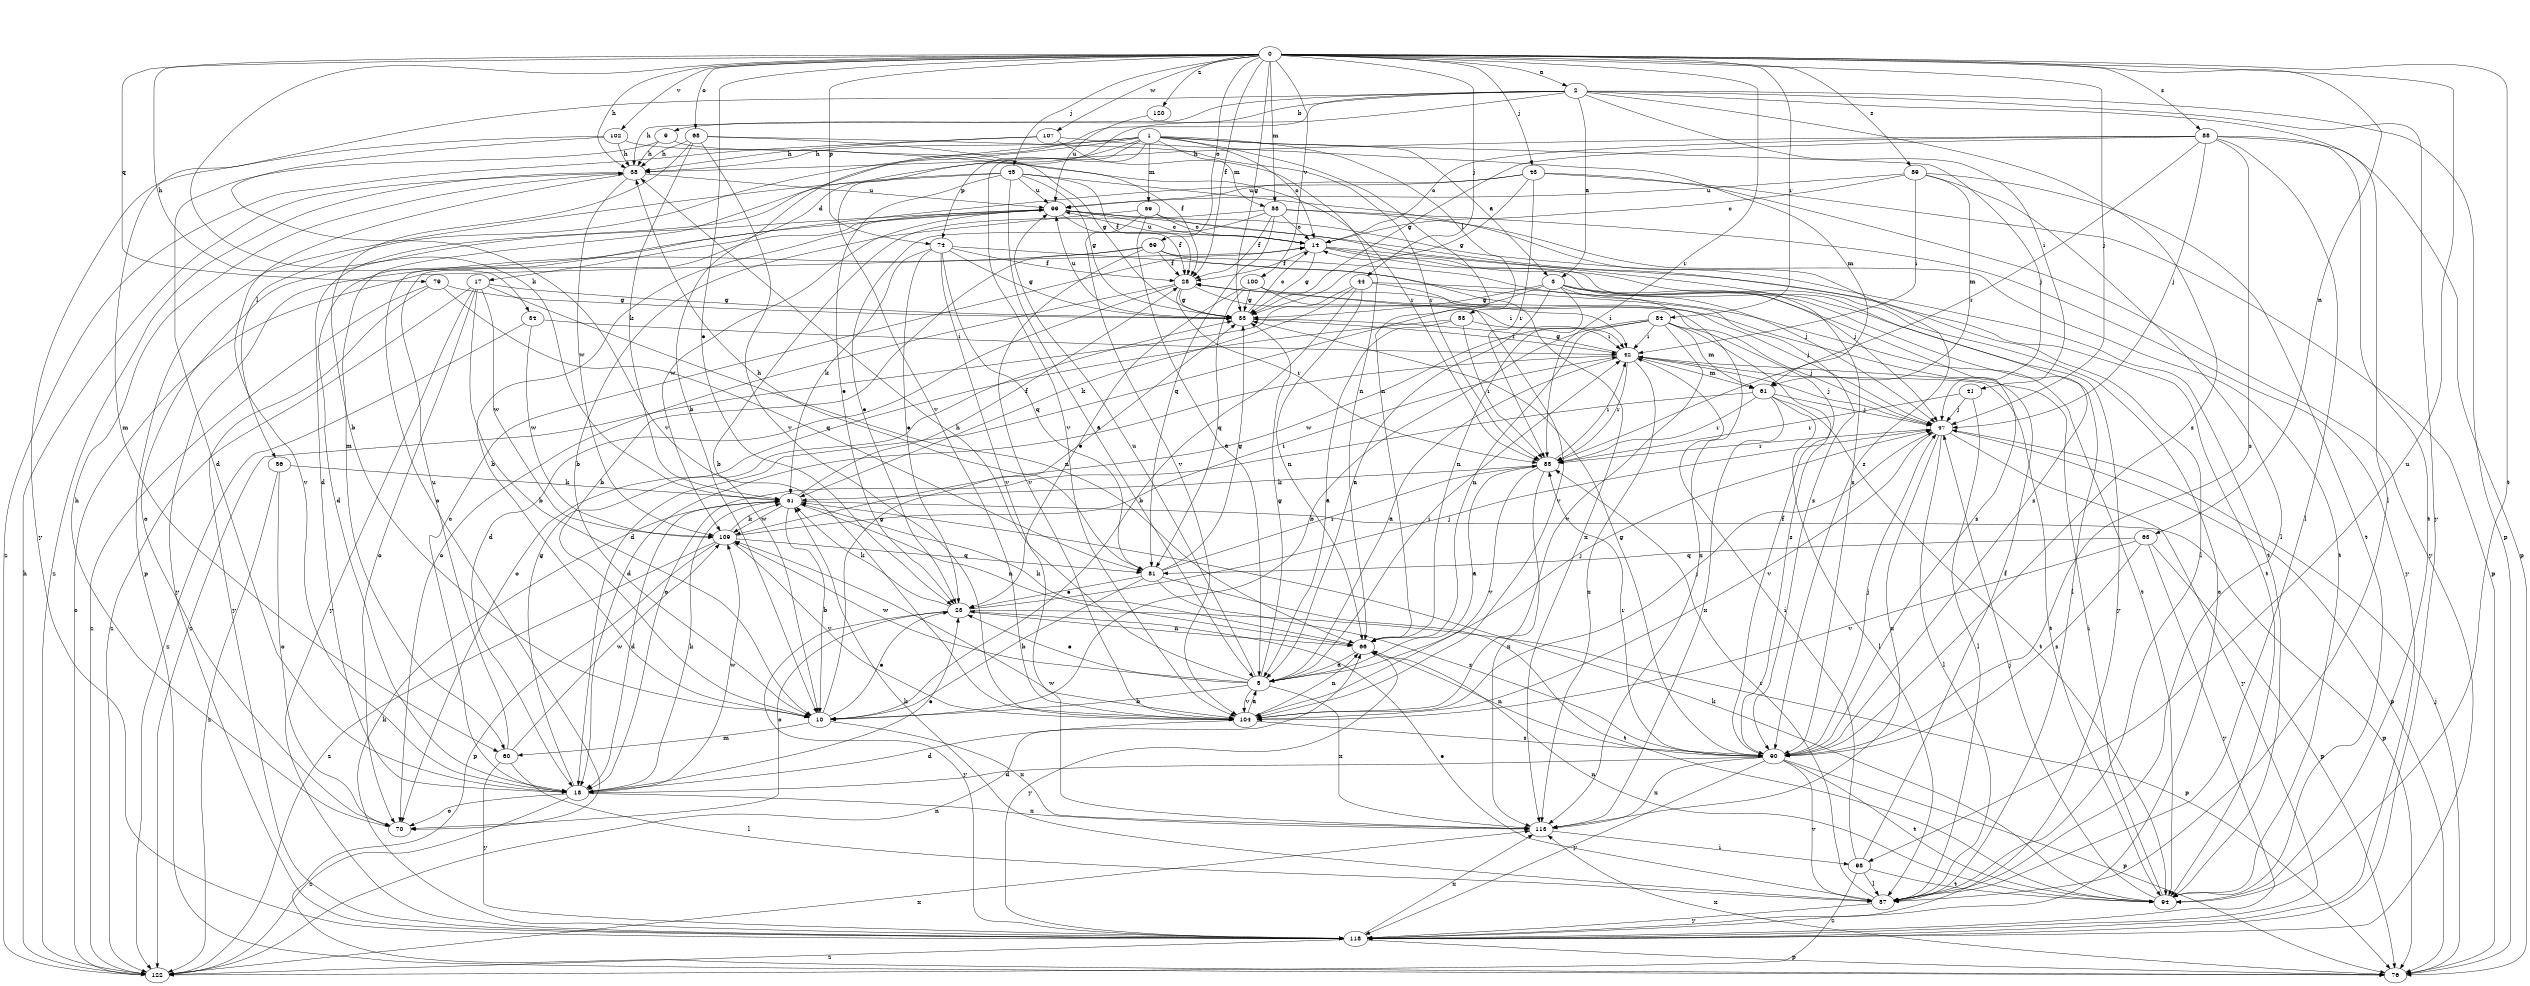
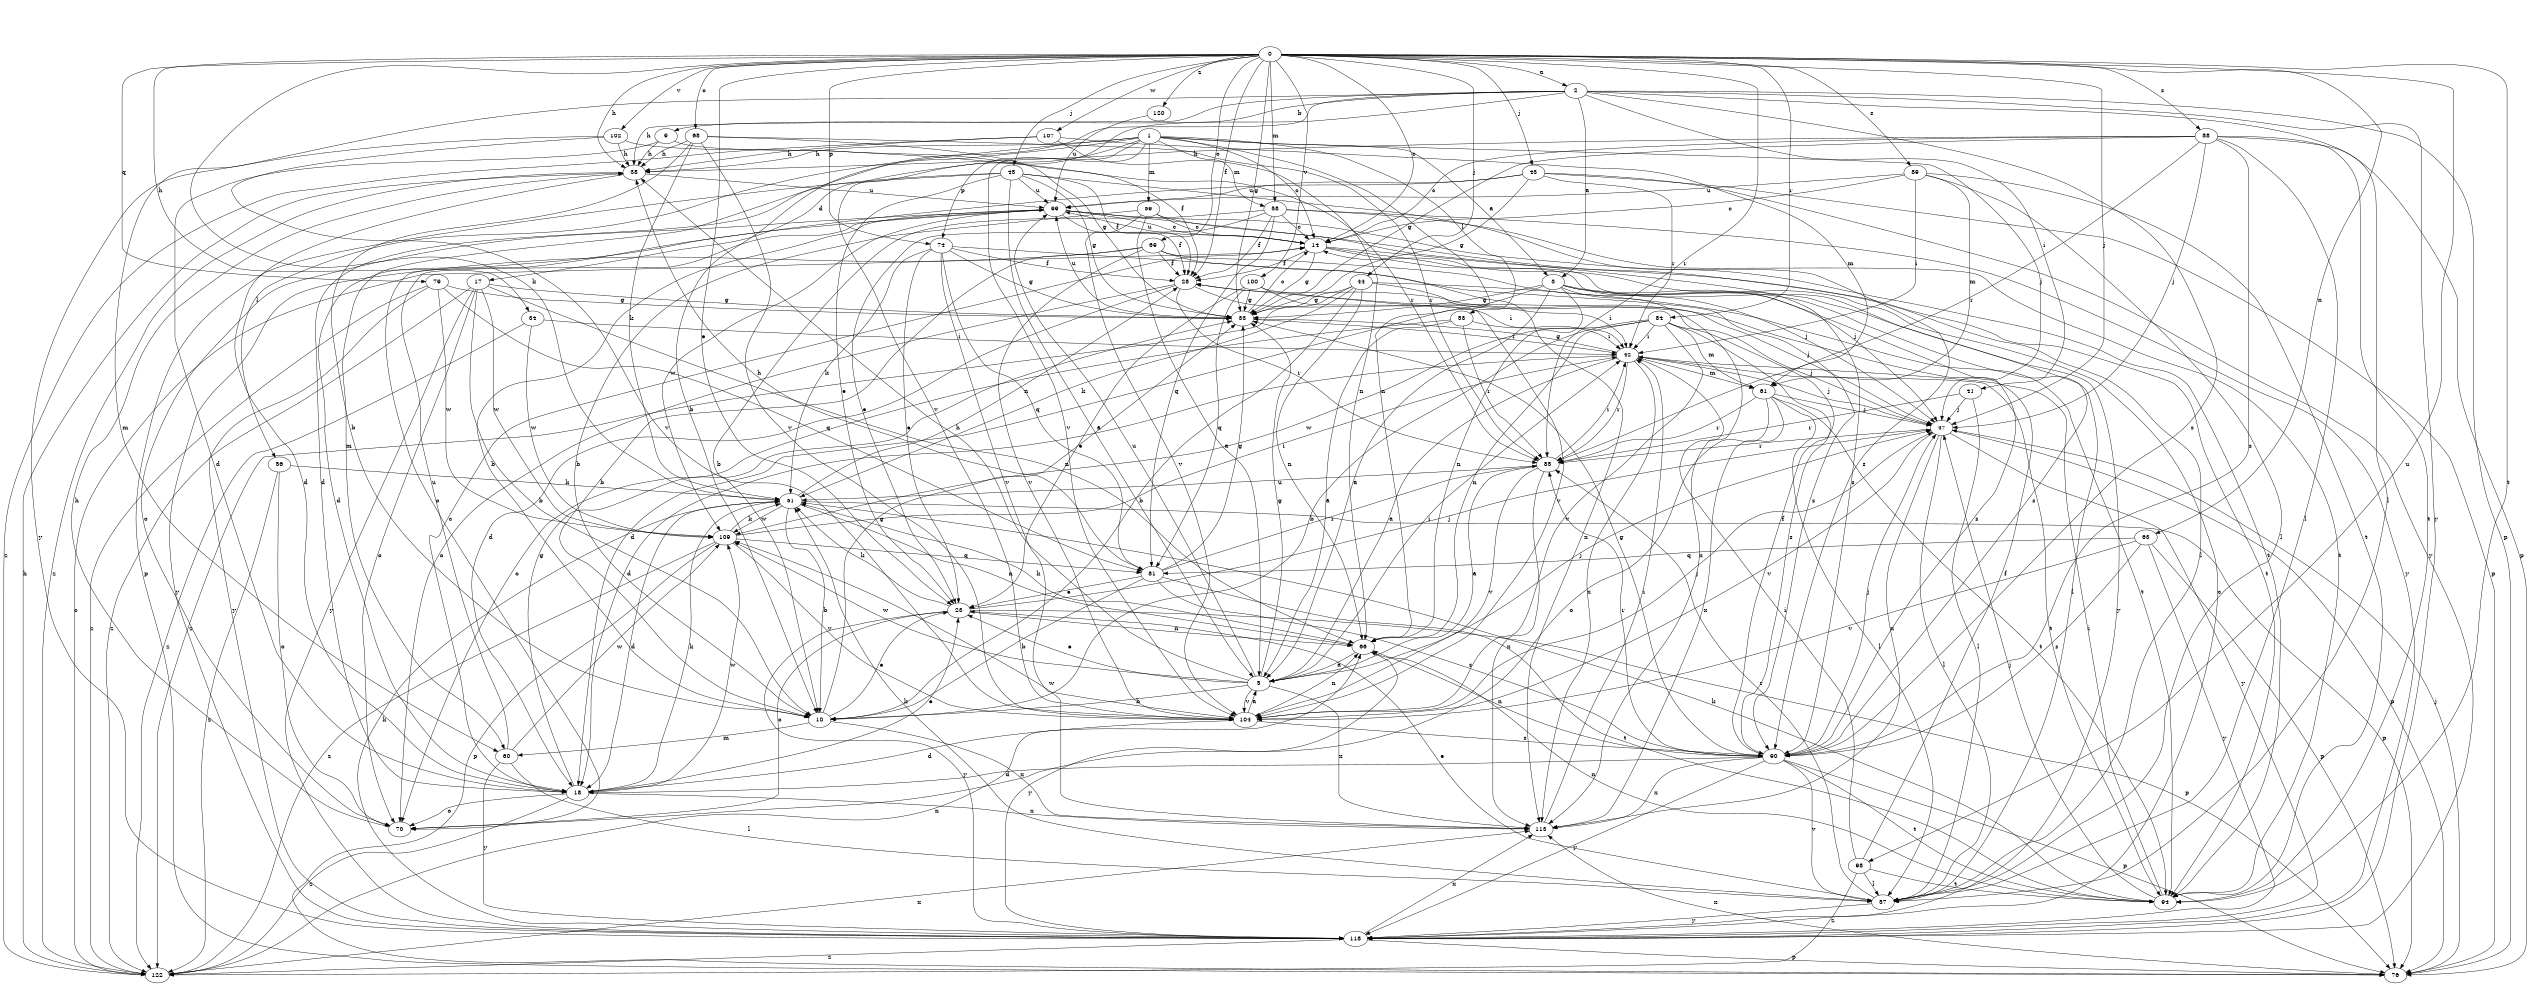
none -> (1403, 134)
(1196, 311) -> (1309, 300)
(1514, 323) -> (1672, 213)
(582, 382) -> (475, 493)
(1026, 392) -> (1026, 392)
(306, 483) -> (306, 483)
(1280, 483) -> (1280, 483)
(1012, 484) -> (1170, 752)
(1698, 847) -> (1644, 586)
